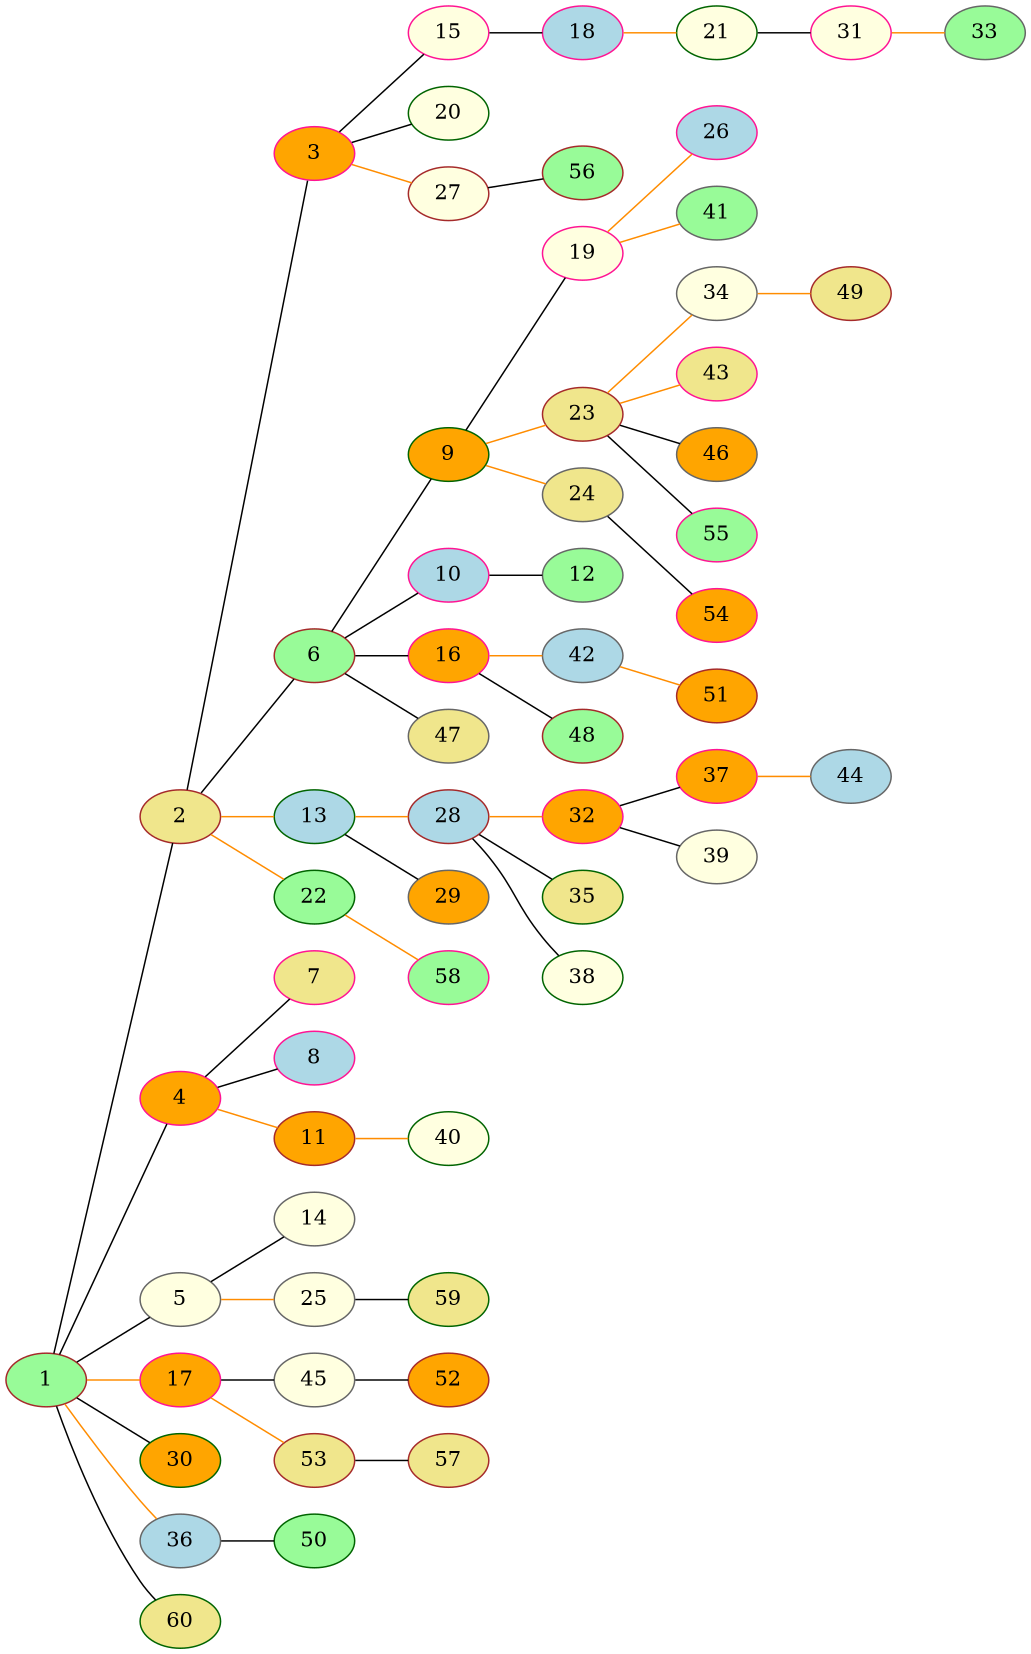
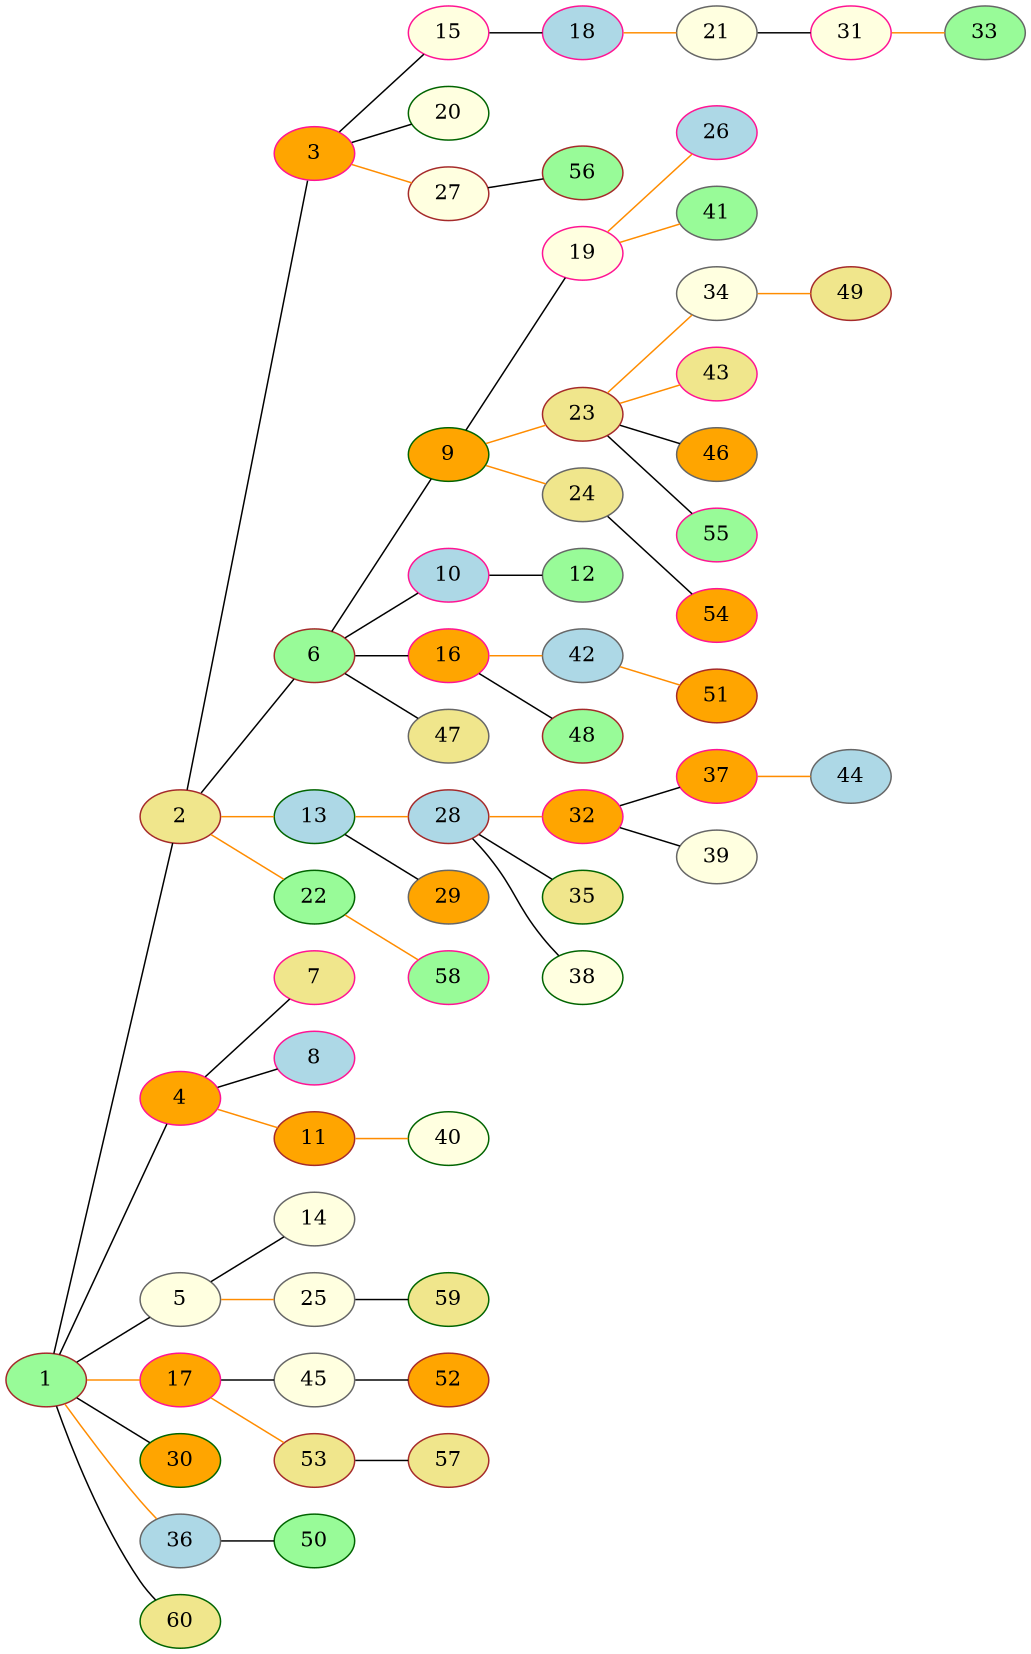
(717, 33) -> (717, 33)
